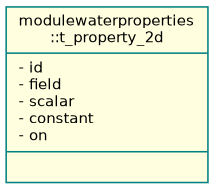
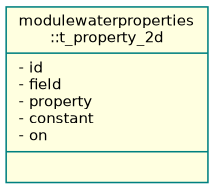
(47, 102) -> (56, 102)
